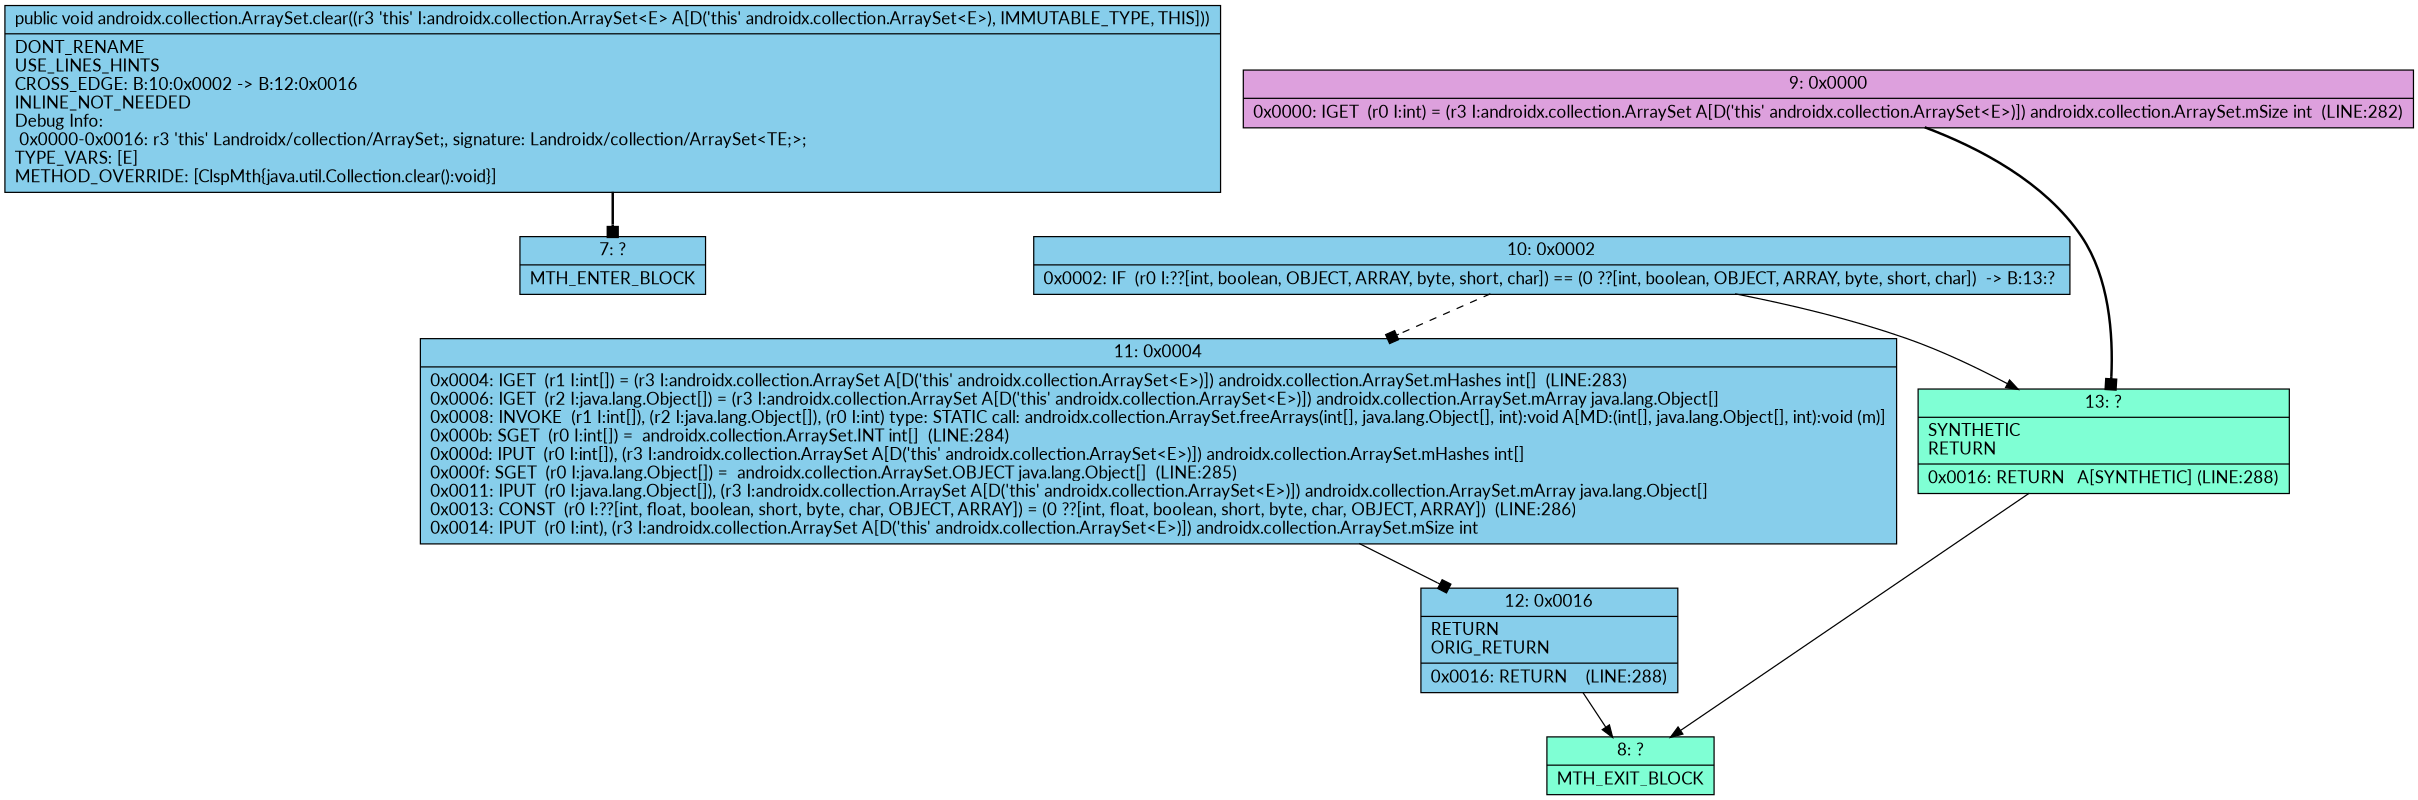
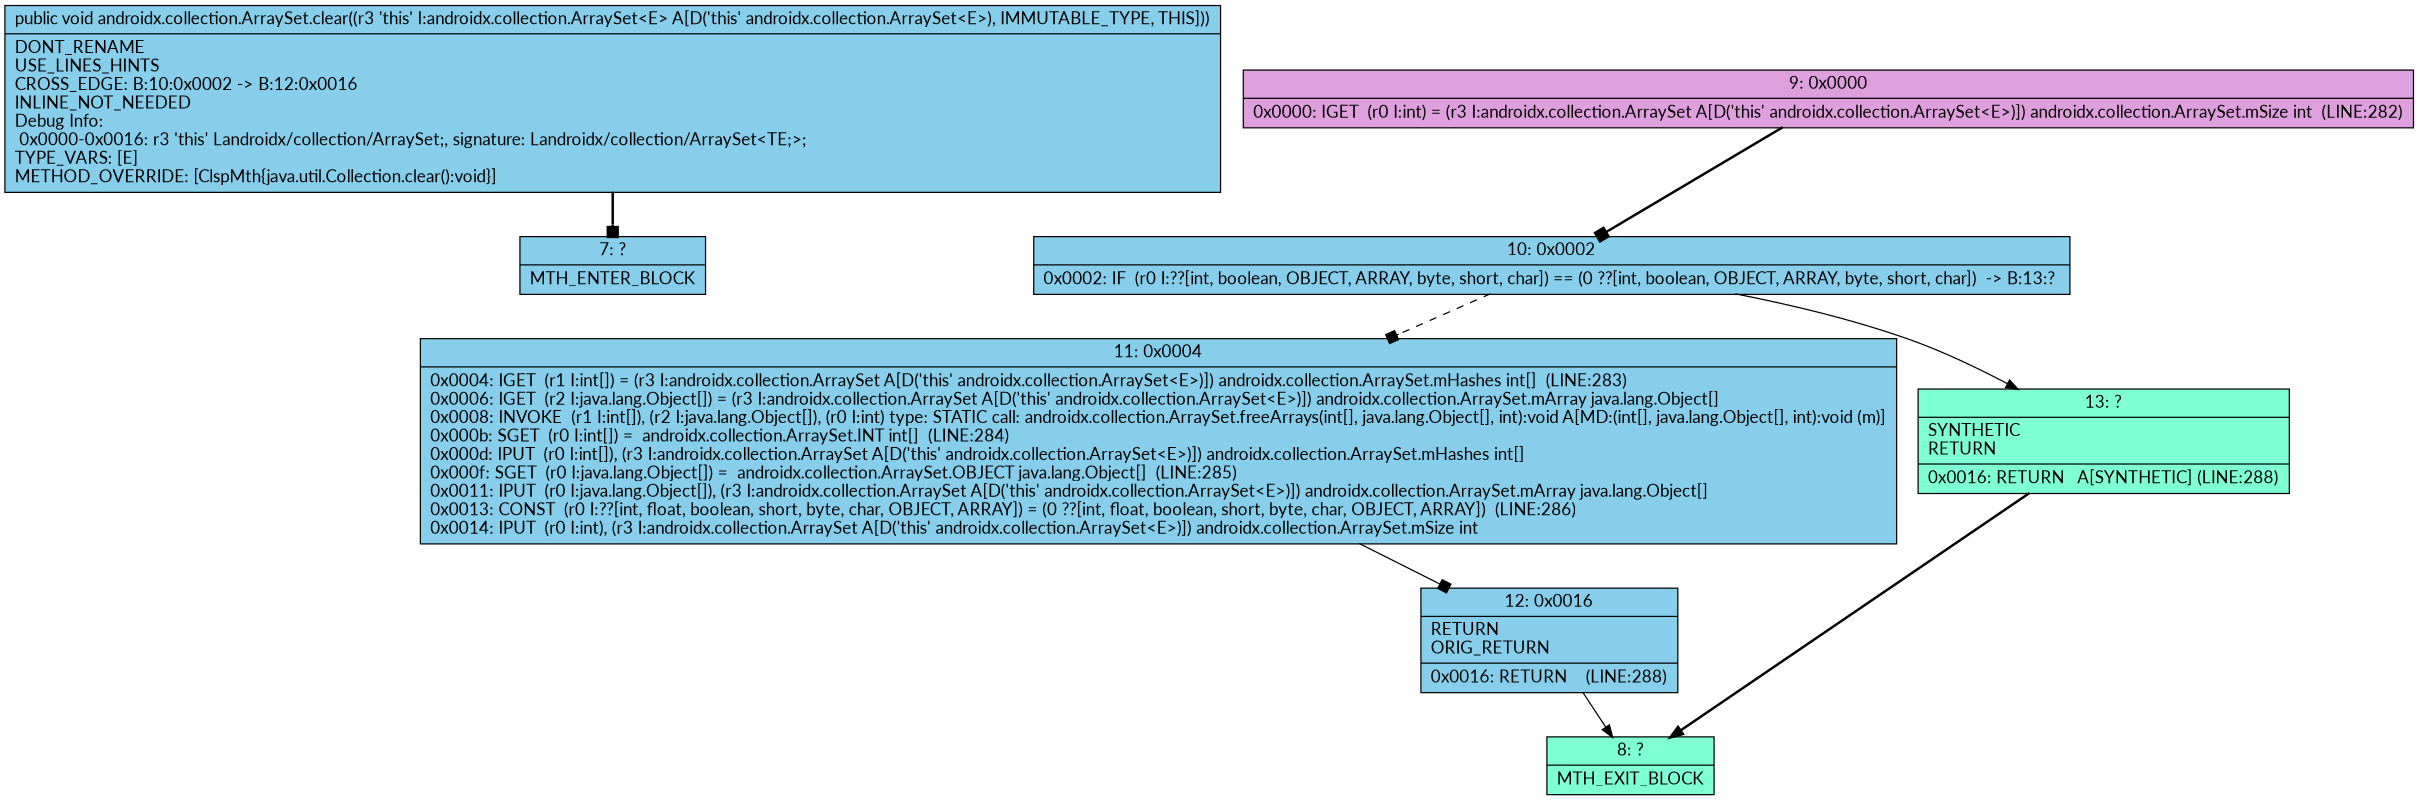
(2067, 217) -> (1695, 179)
(1855, 612) -> (1855, 612)
